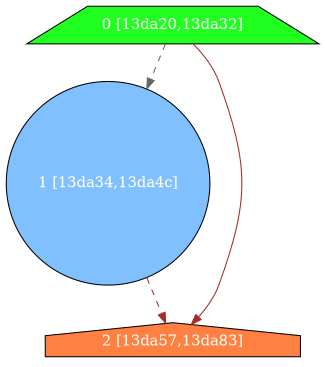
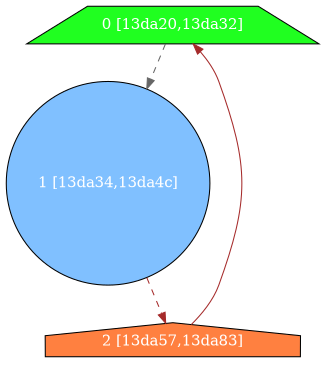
(242, 179) -> (241, 190)
